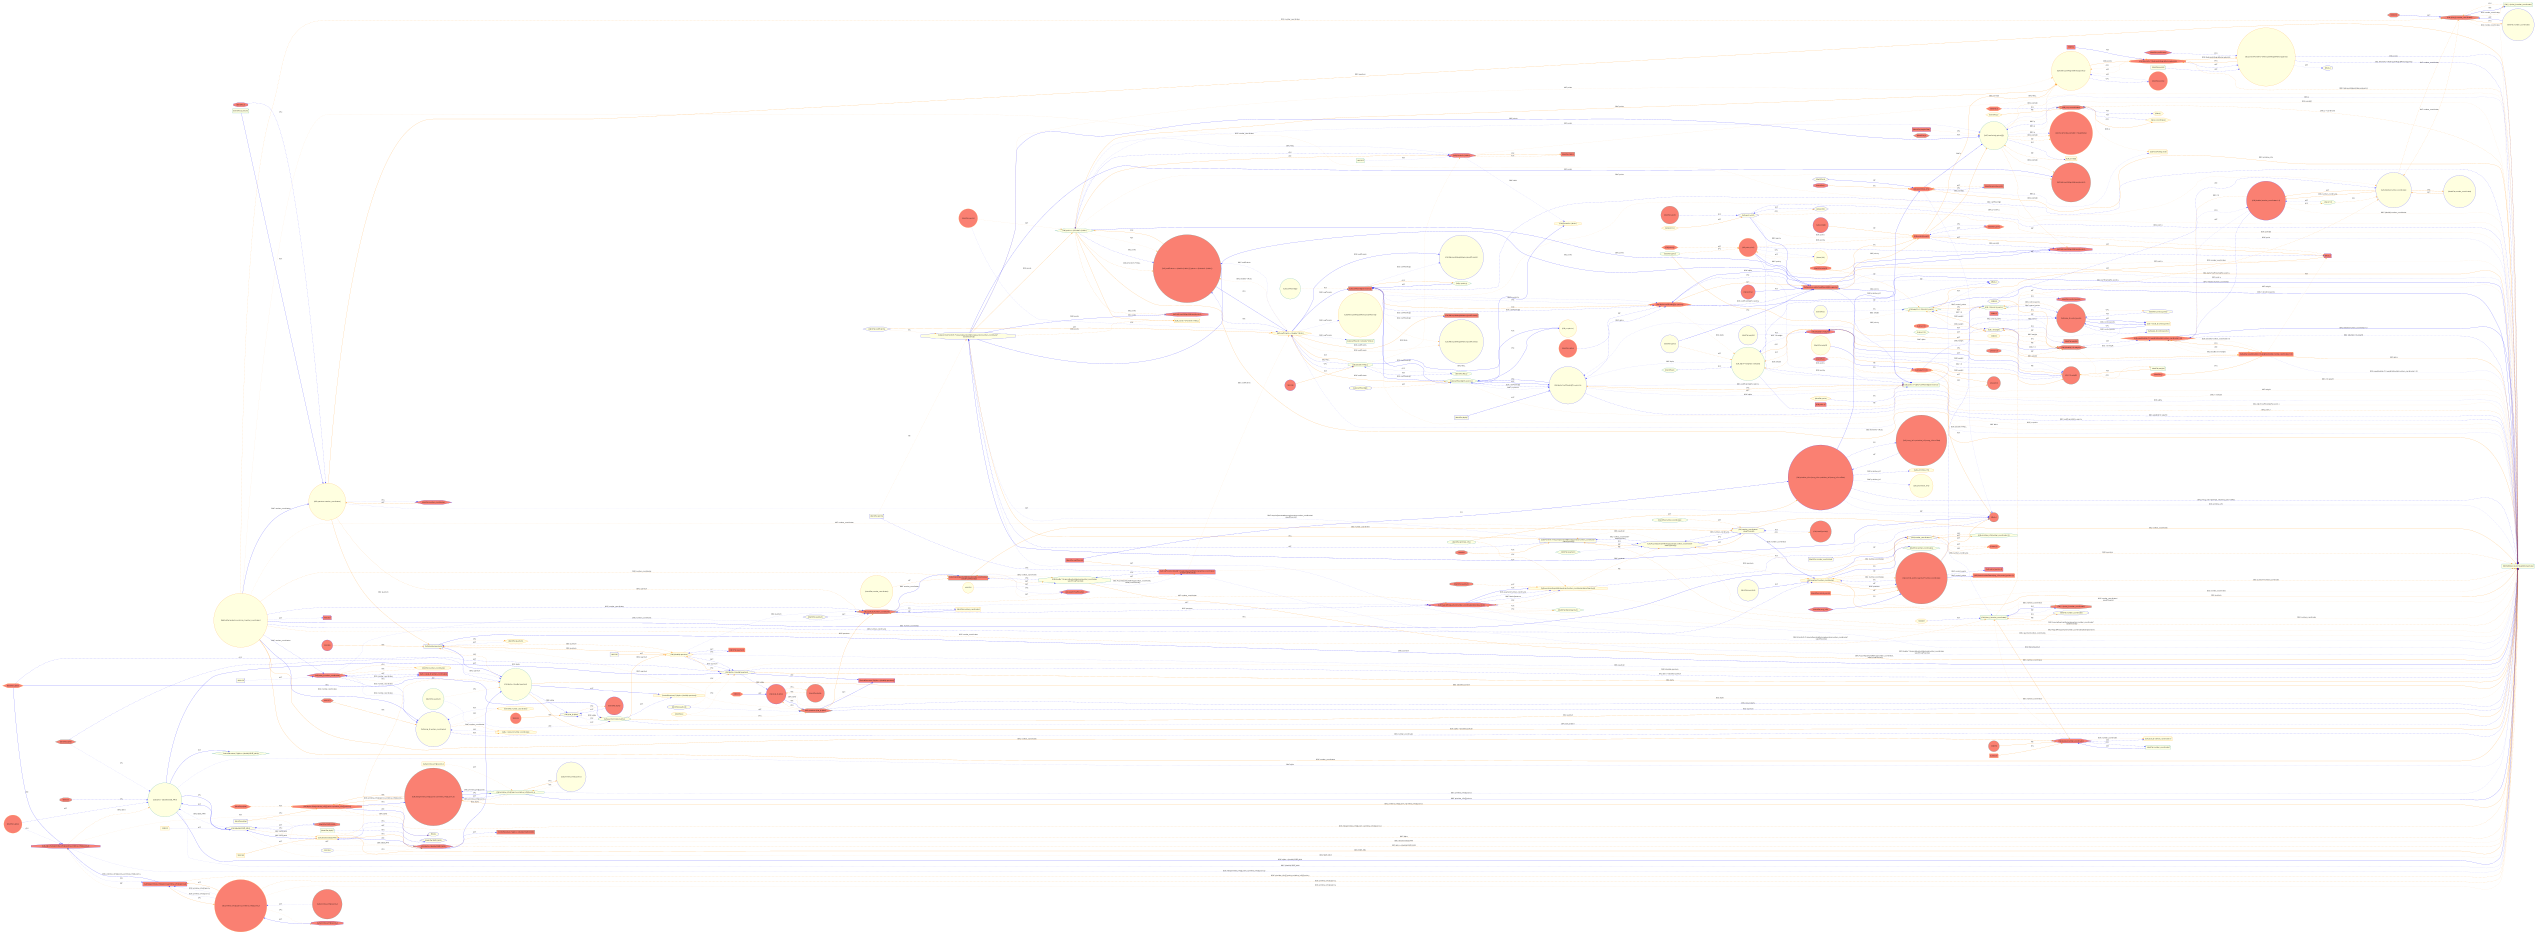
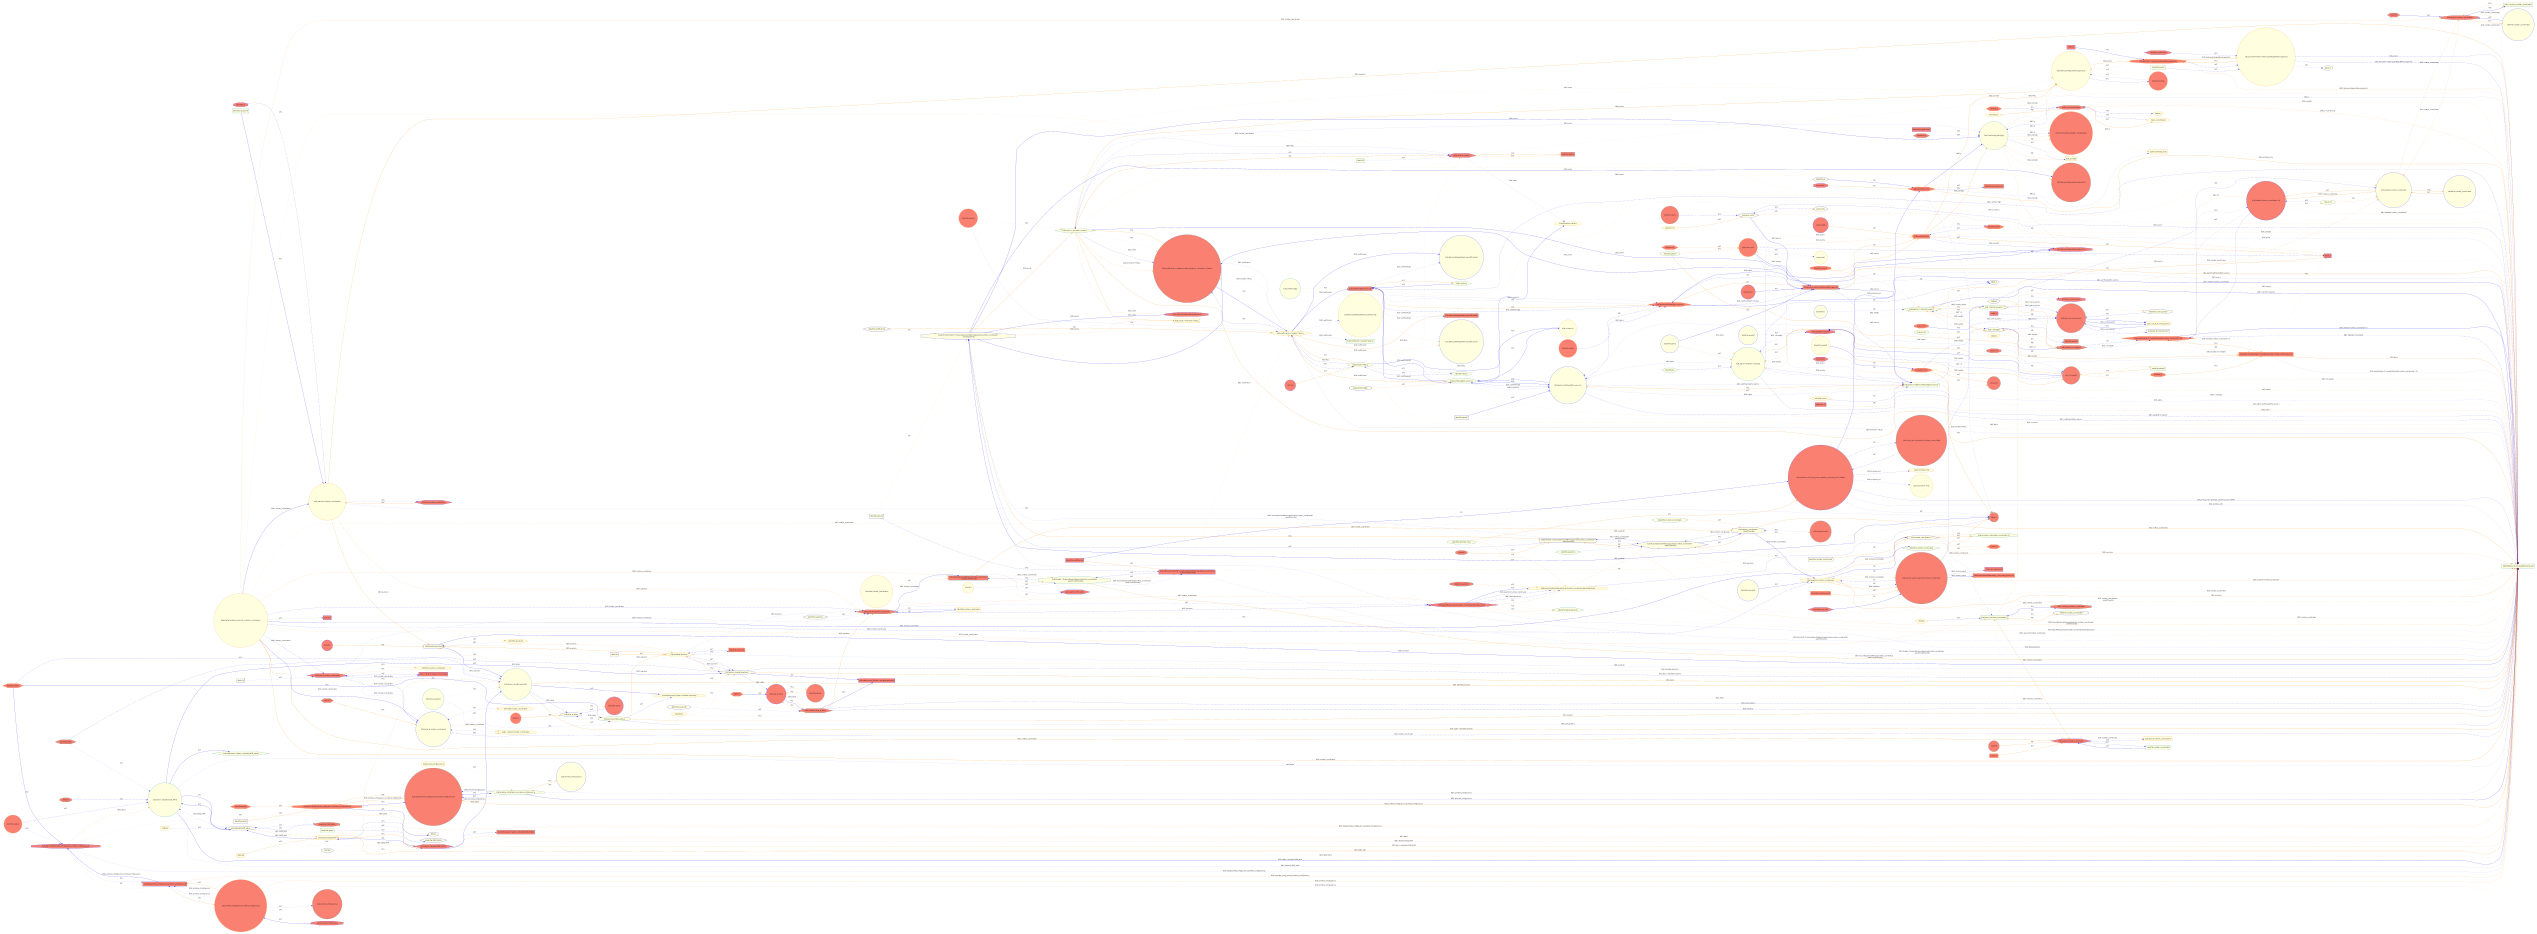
(290, 905) -> (289, 907)
